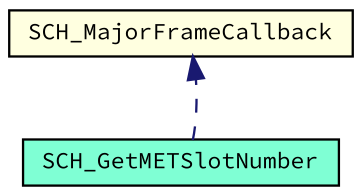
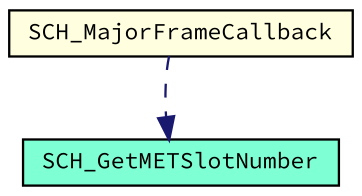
(196, 110) -> (166, 87)
